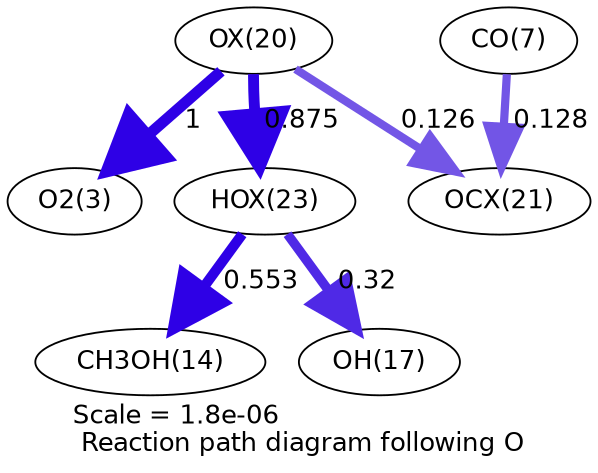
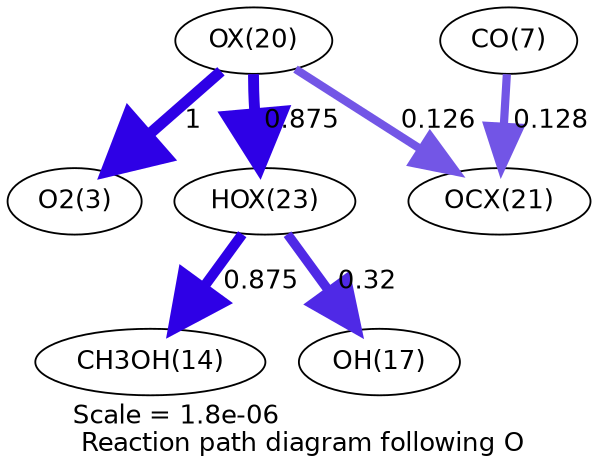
(258, 282) -> (258, 282)
